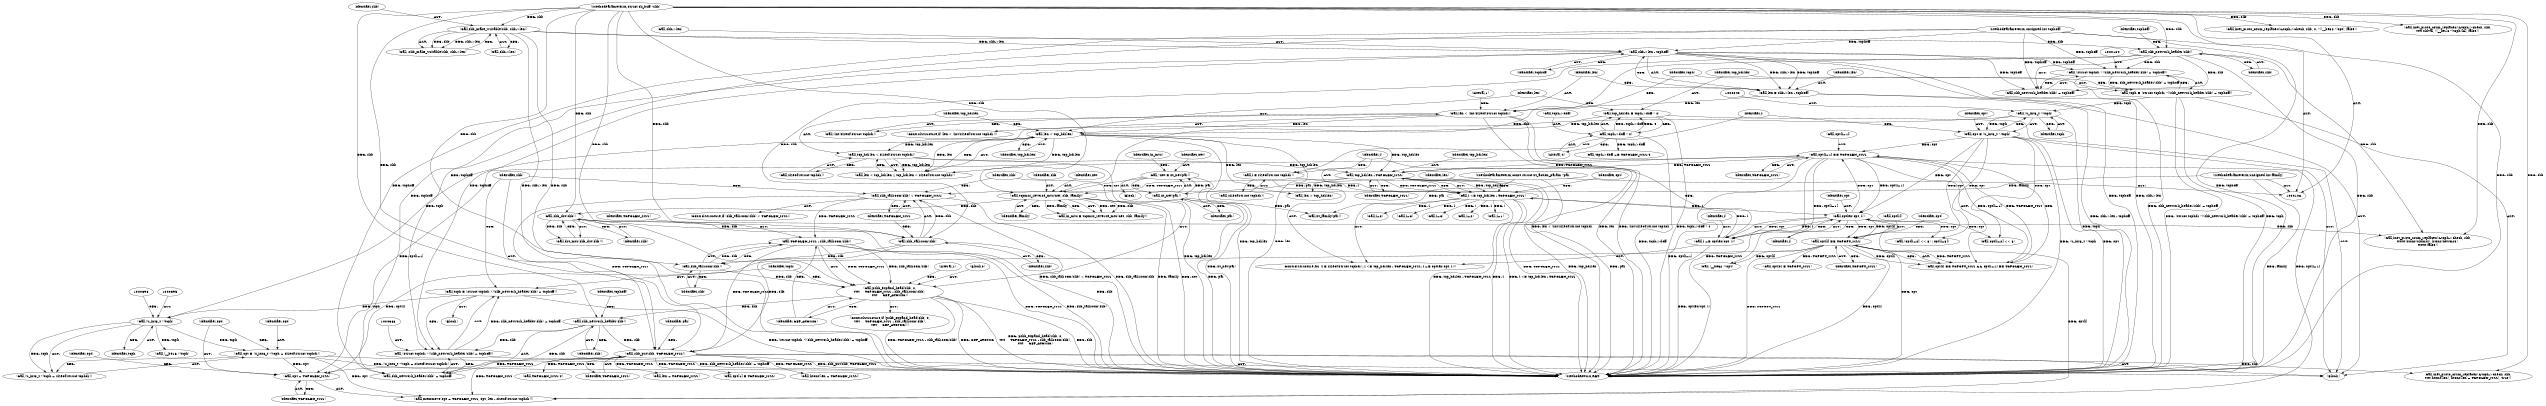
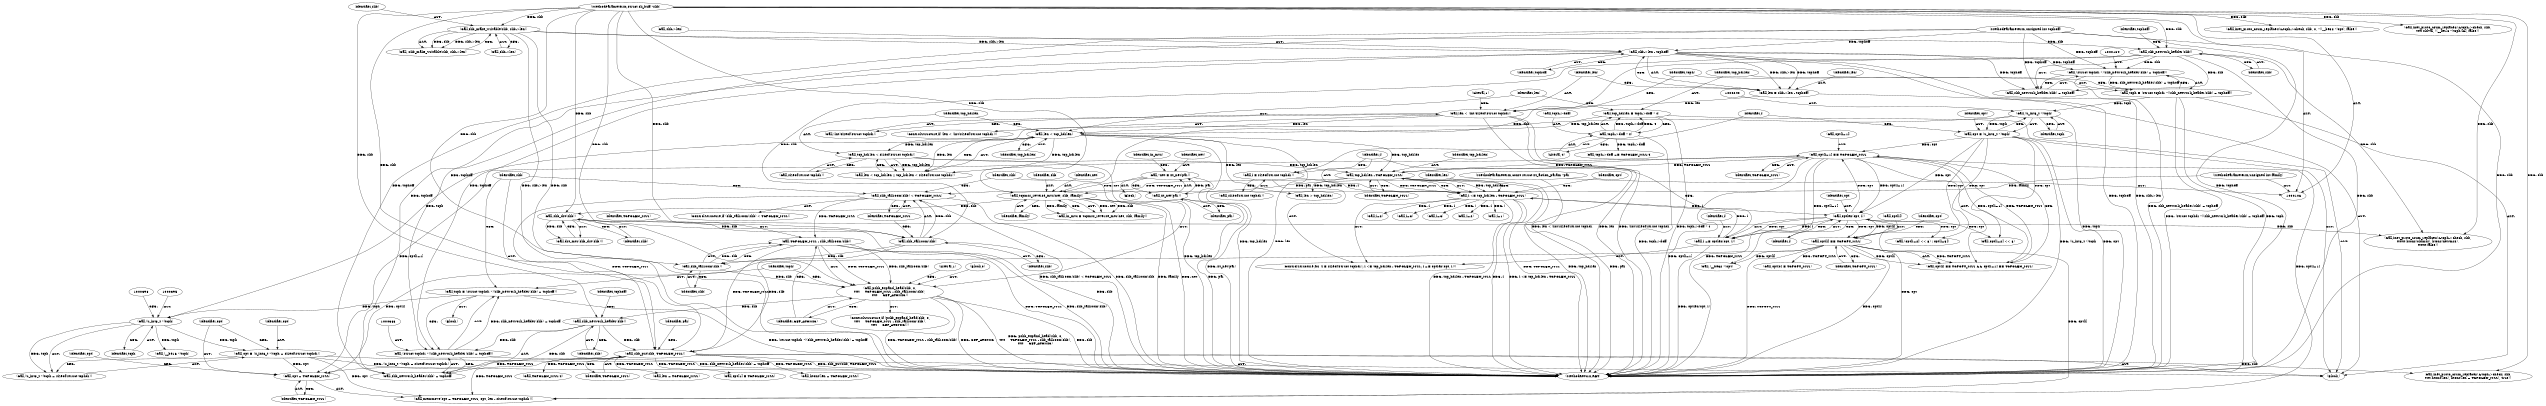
(1325, 216) -> none
(1900, 256) -> none
(2128, 342) -> none
(2262, 360) -> none
